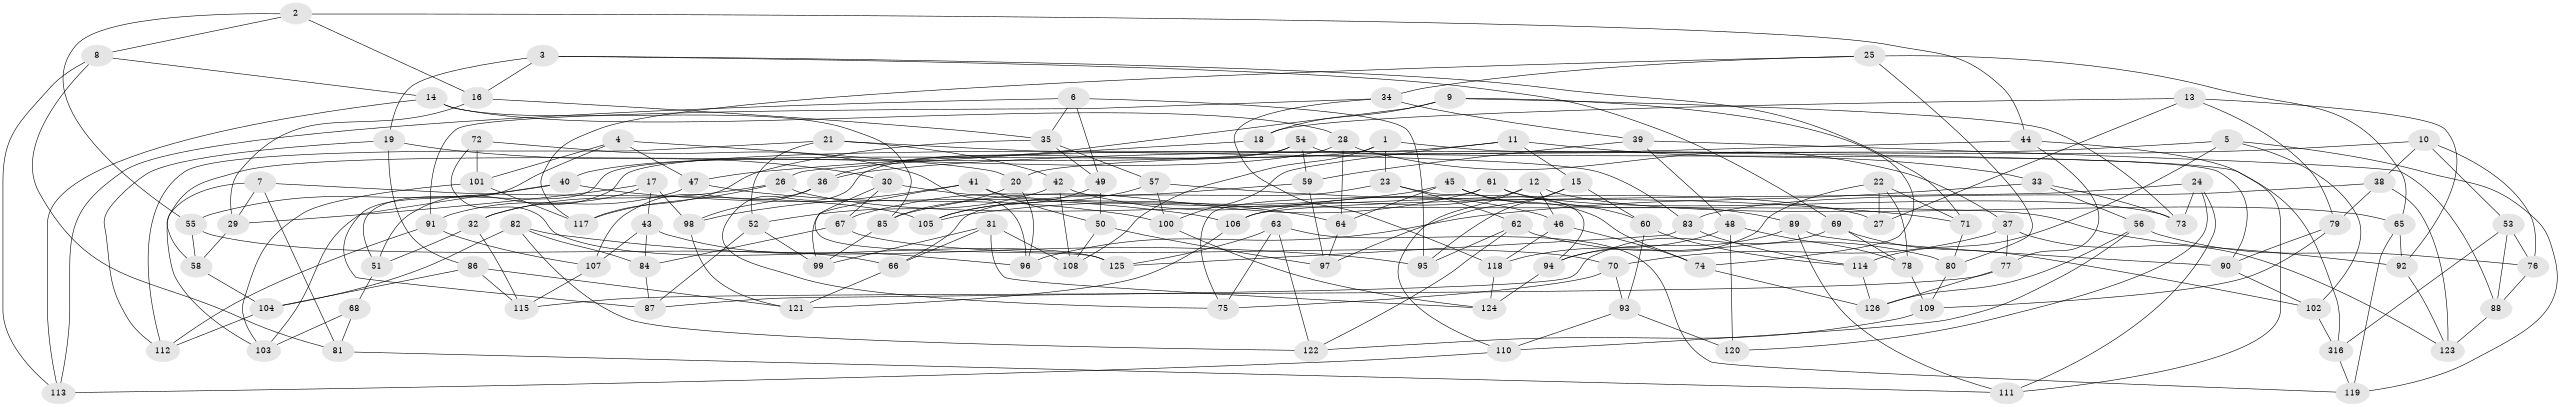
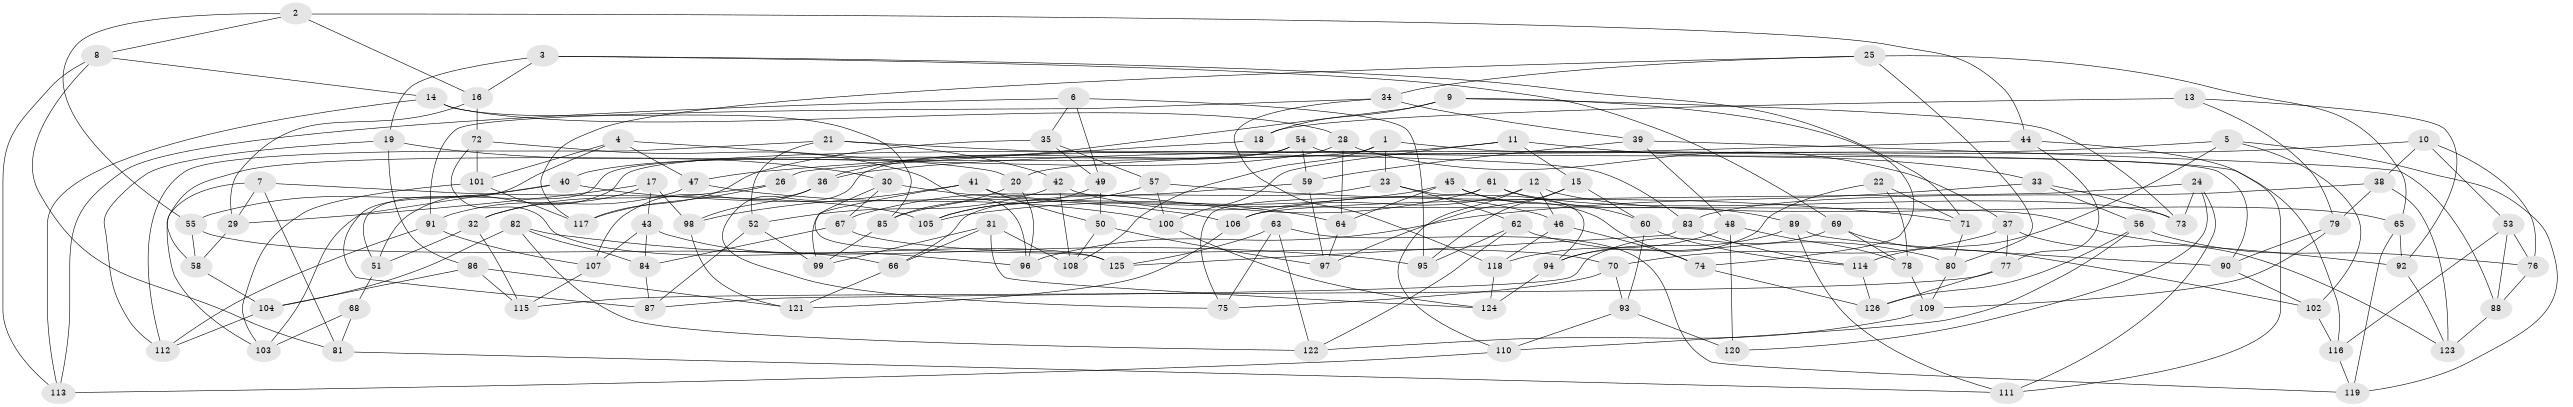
(856, 122) -> (477, 117)
(1879, 224) -> none
(2336, 351) -> (2336, 351)
